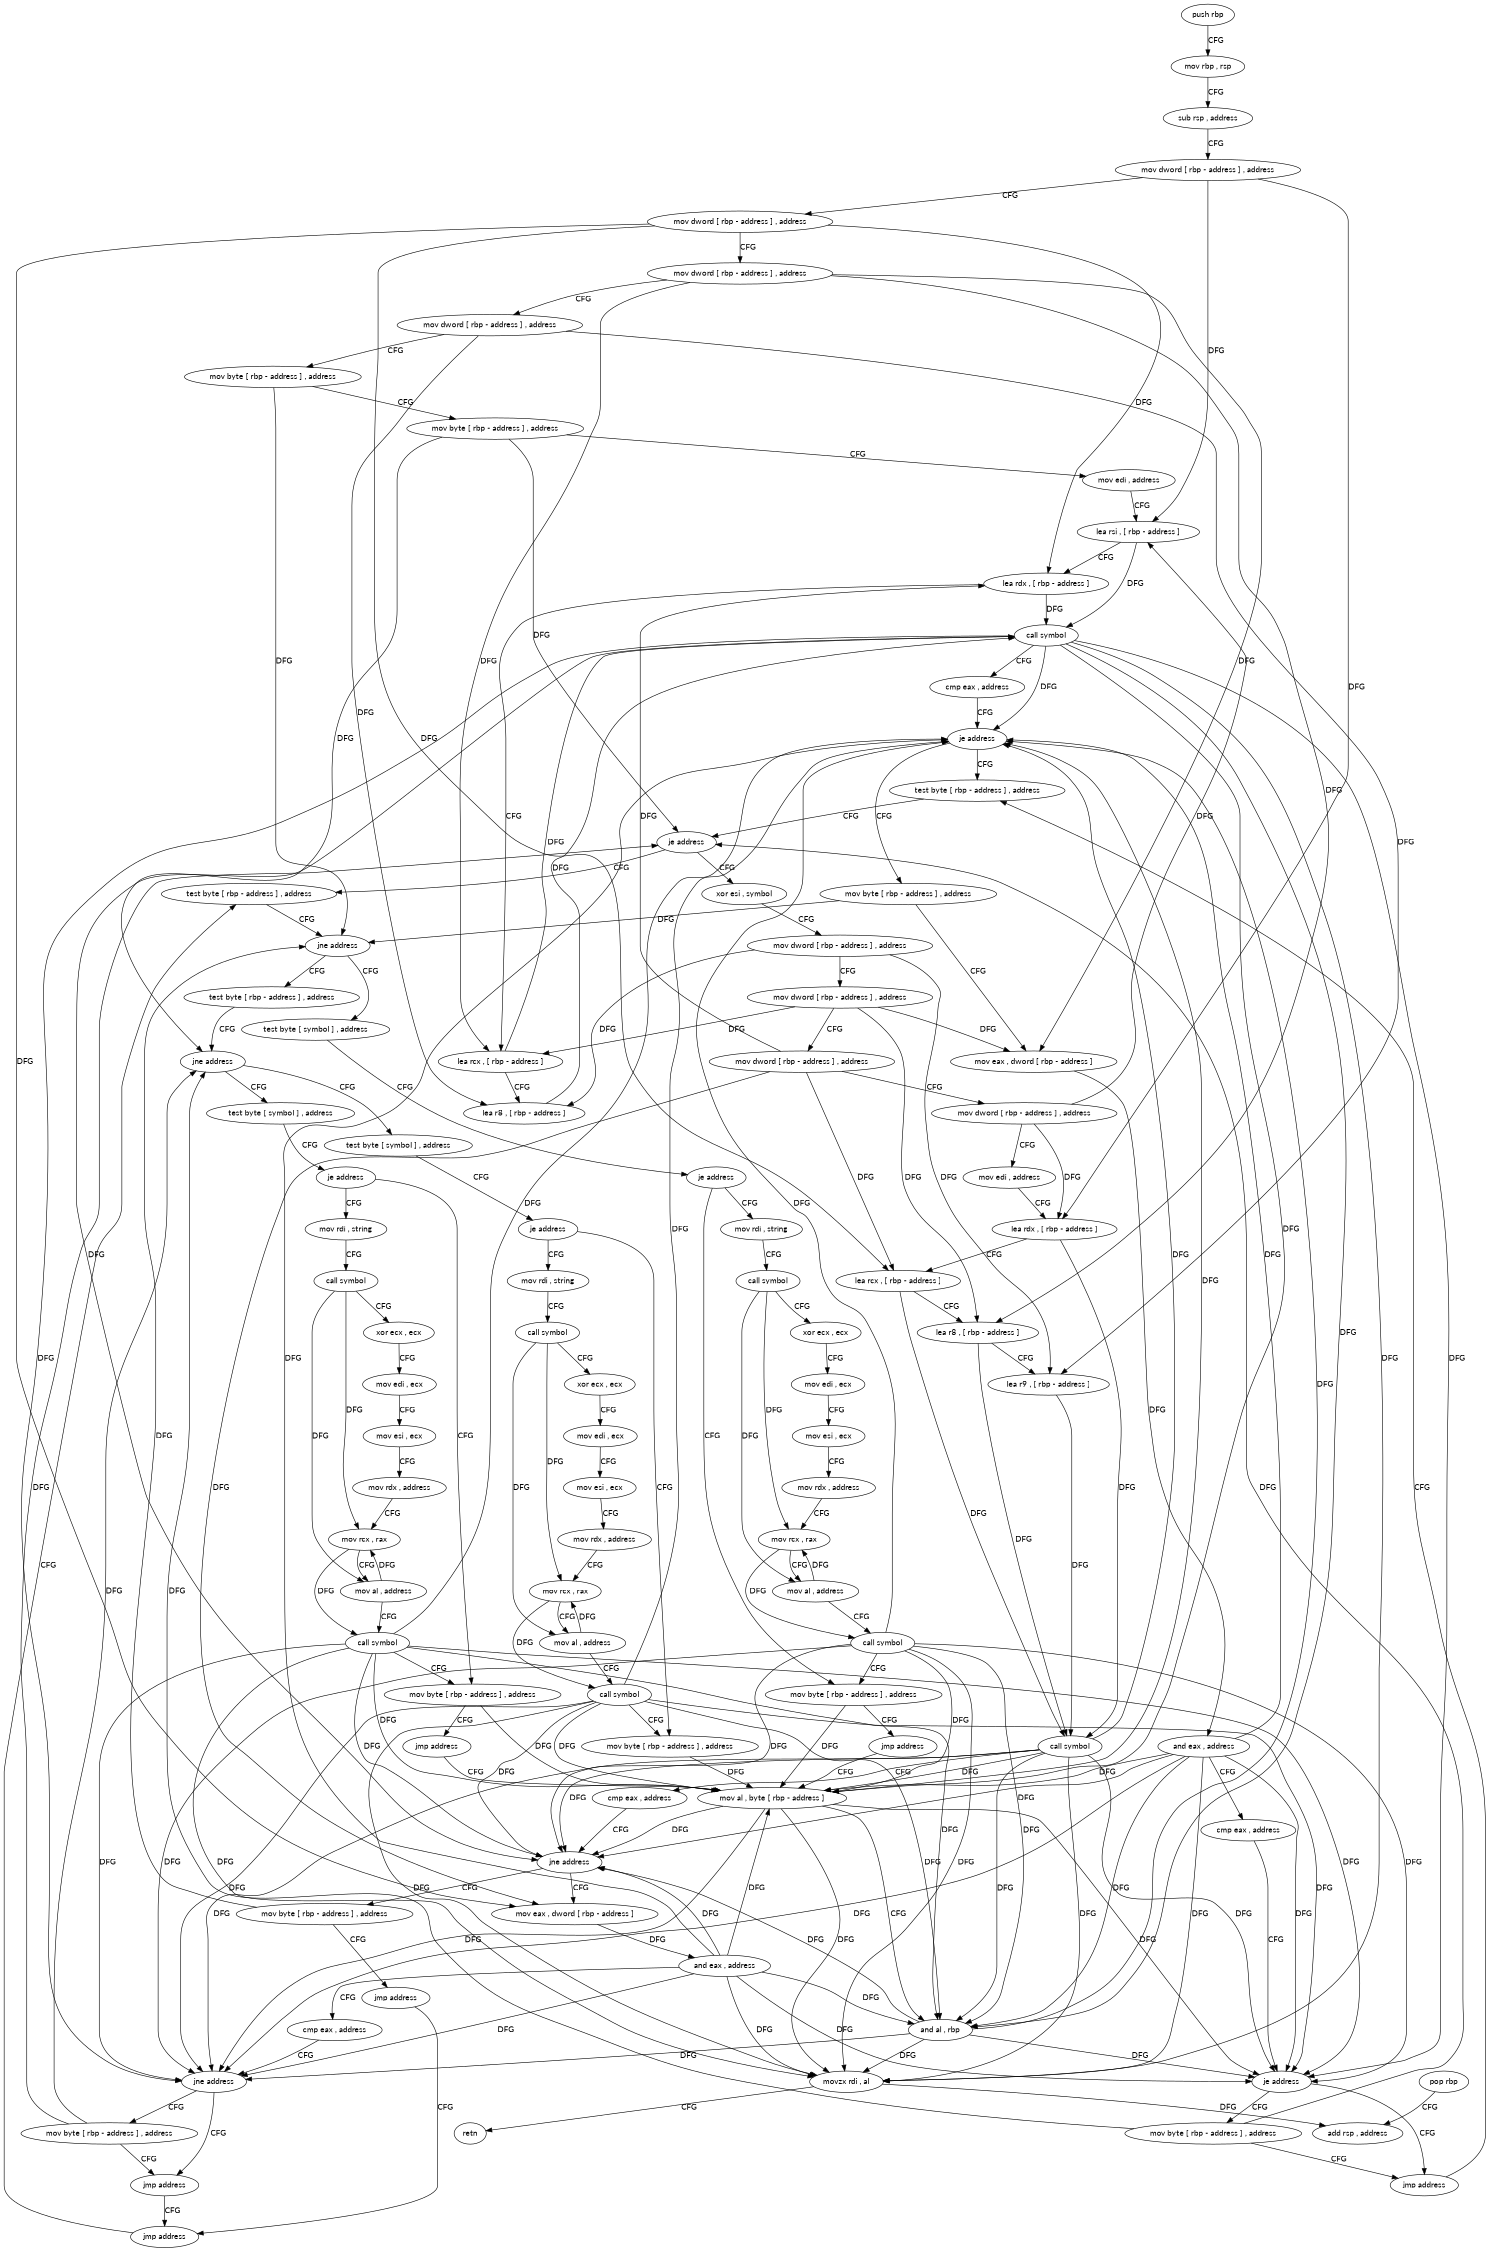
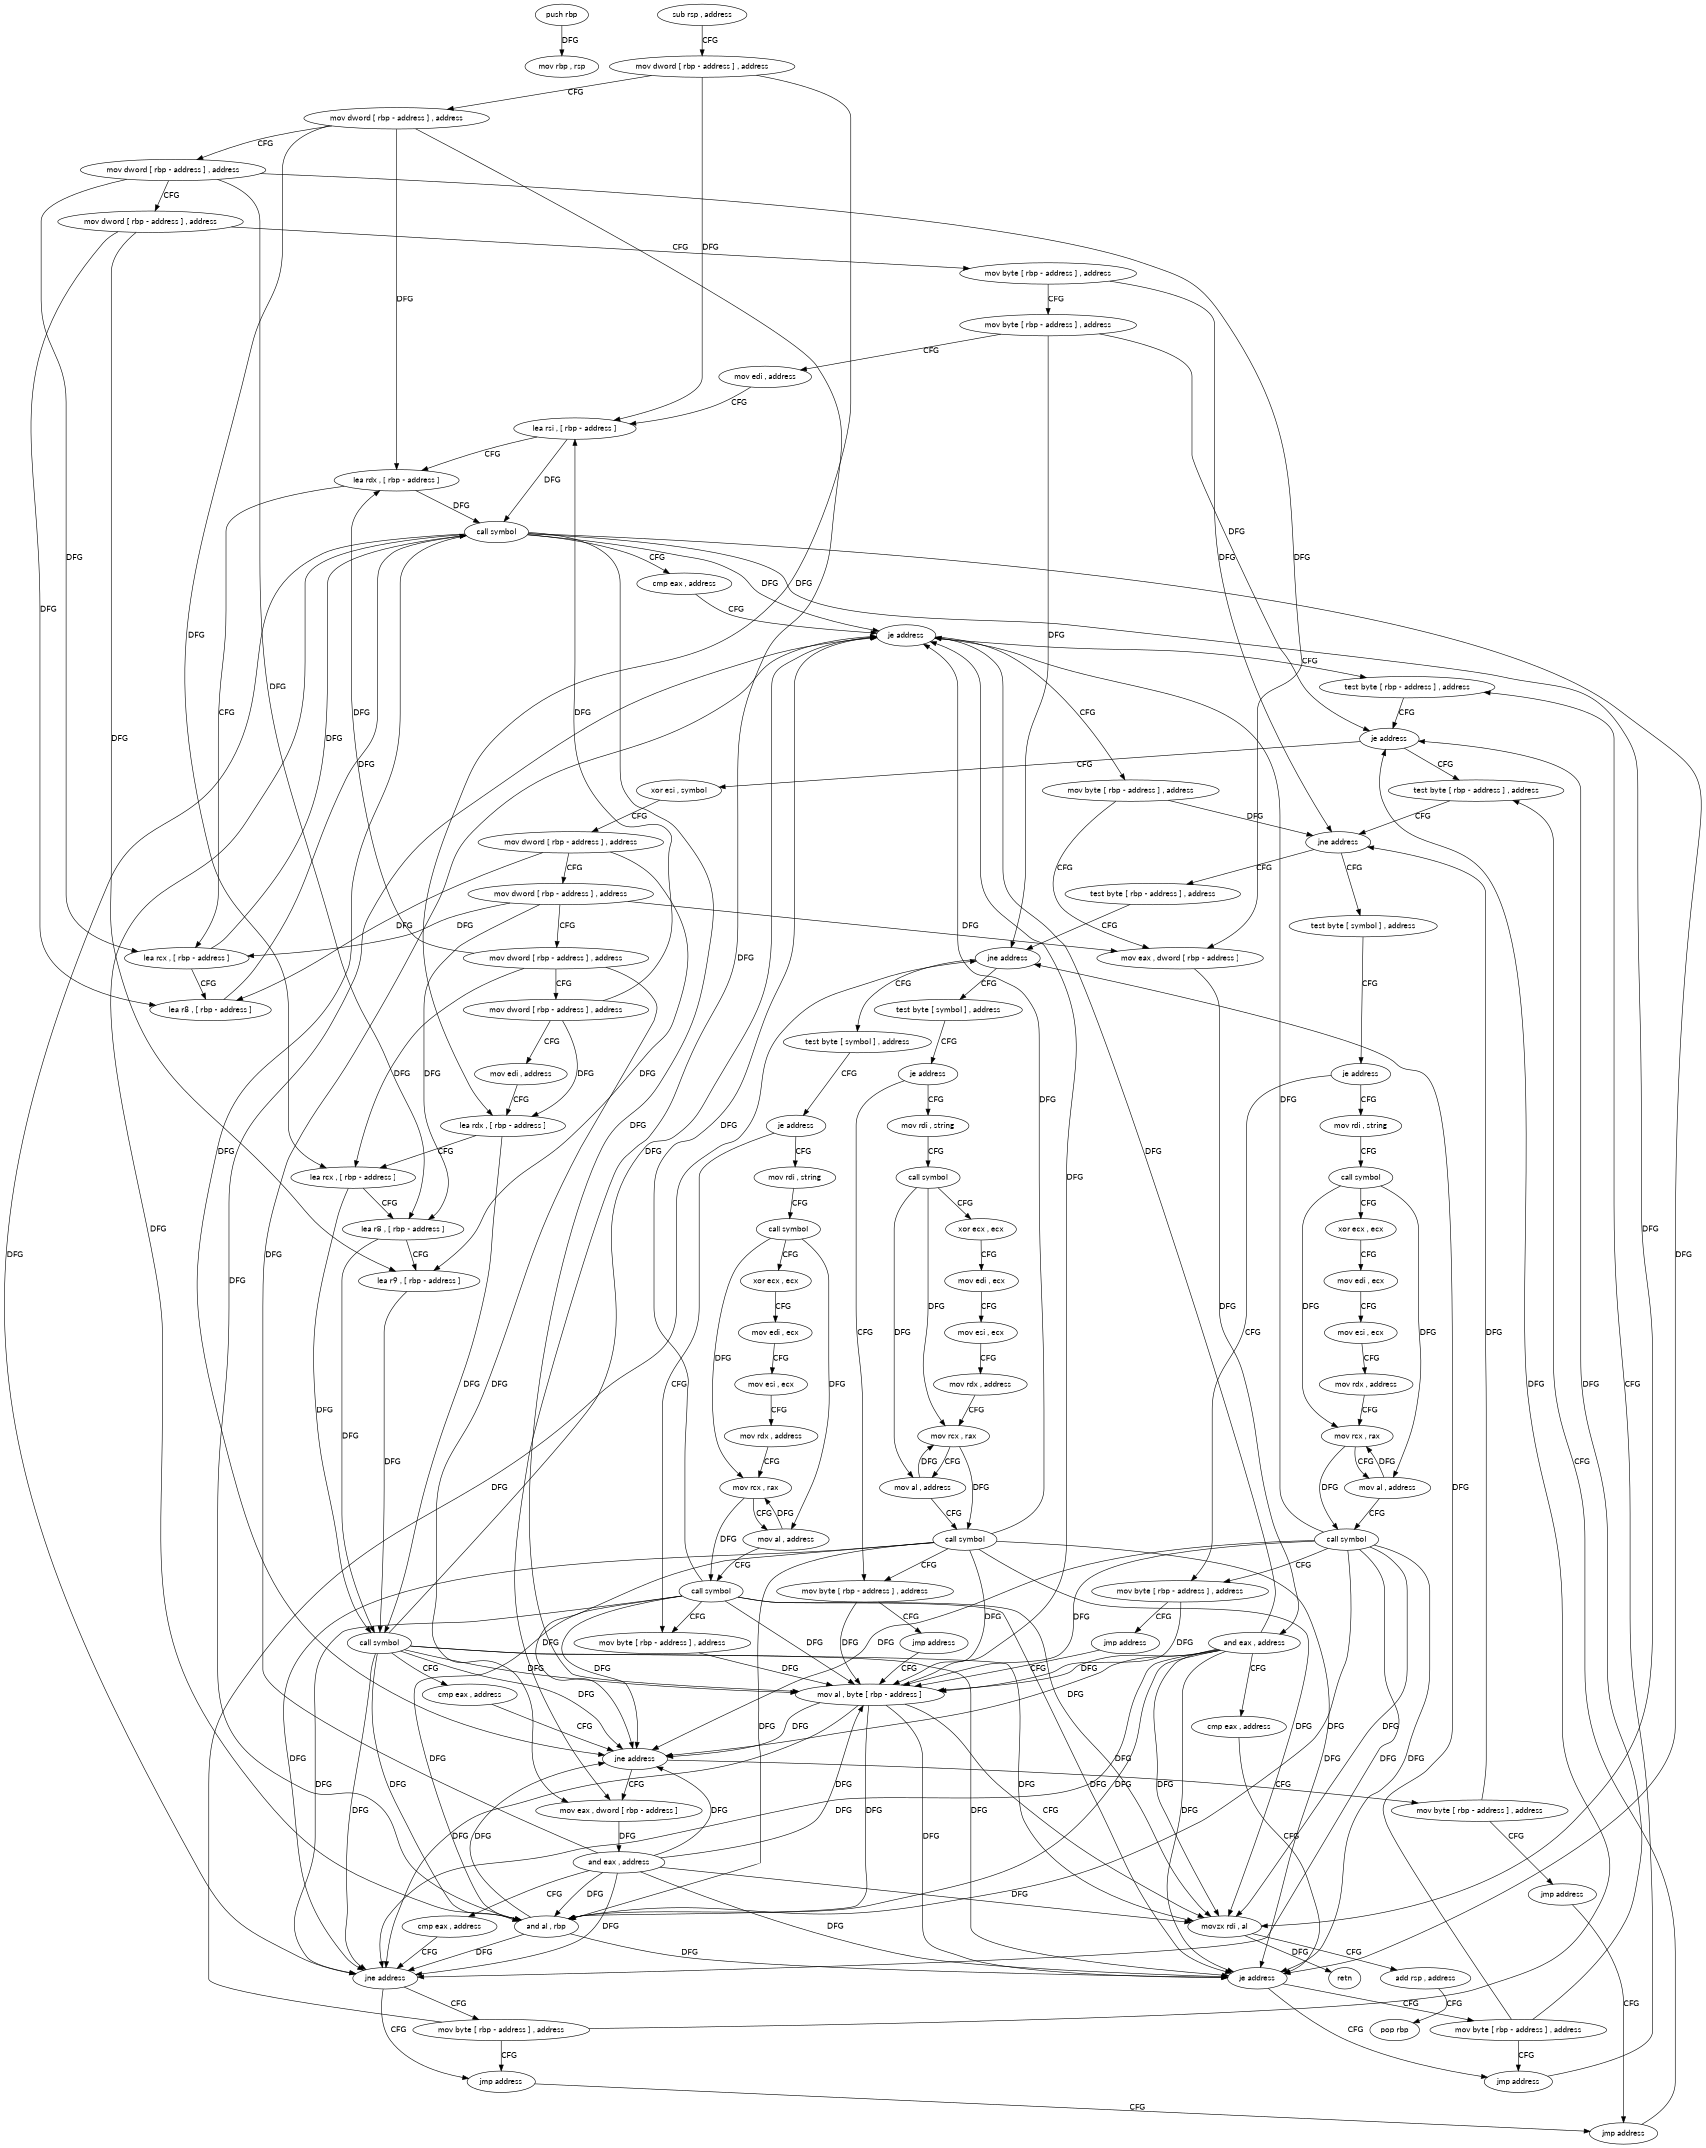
(1216, 41) -> (570, 41)
(1208, 89) -> none
(899, 1914) -> (874, 1811)
(846, 1940) -> (1051, 1811)
(896, 2054) -> none
(690, 2108) -> (1300, 1952)
(1228, 2108) -> (1354, 1952)
(1414, 2110) -> (1443, 2011)
